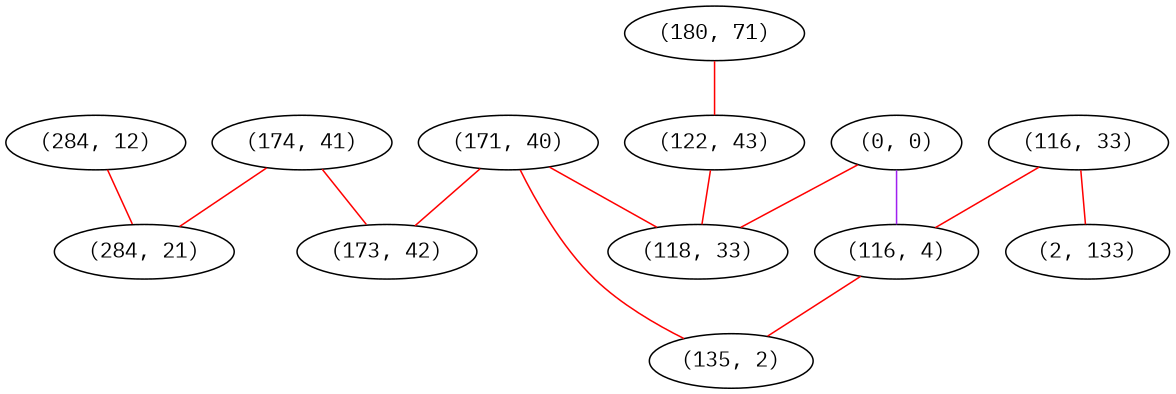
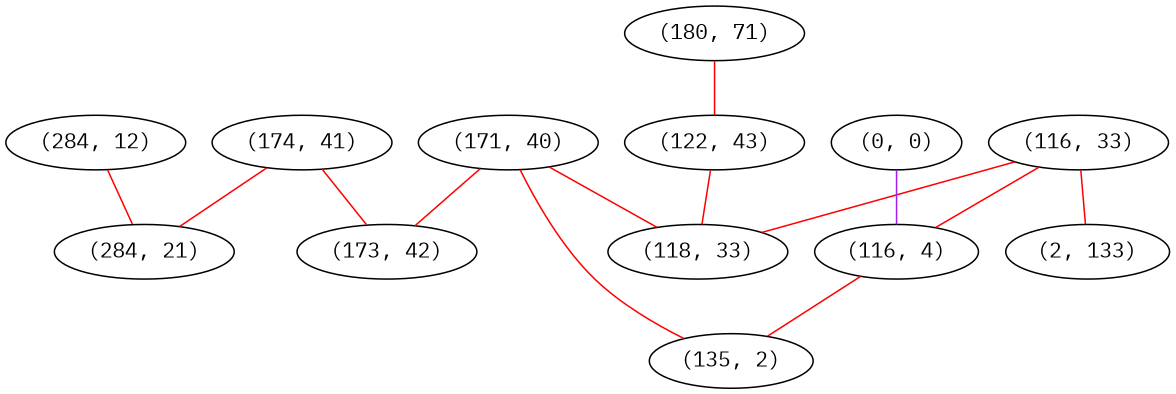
(799, 196) -> (882, 199)
